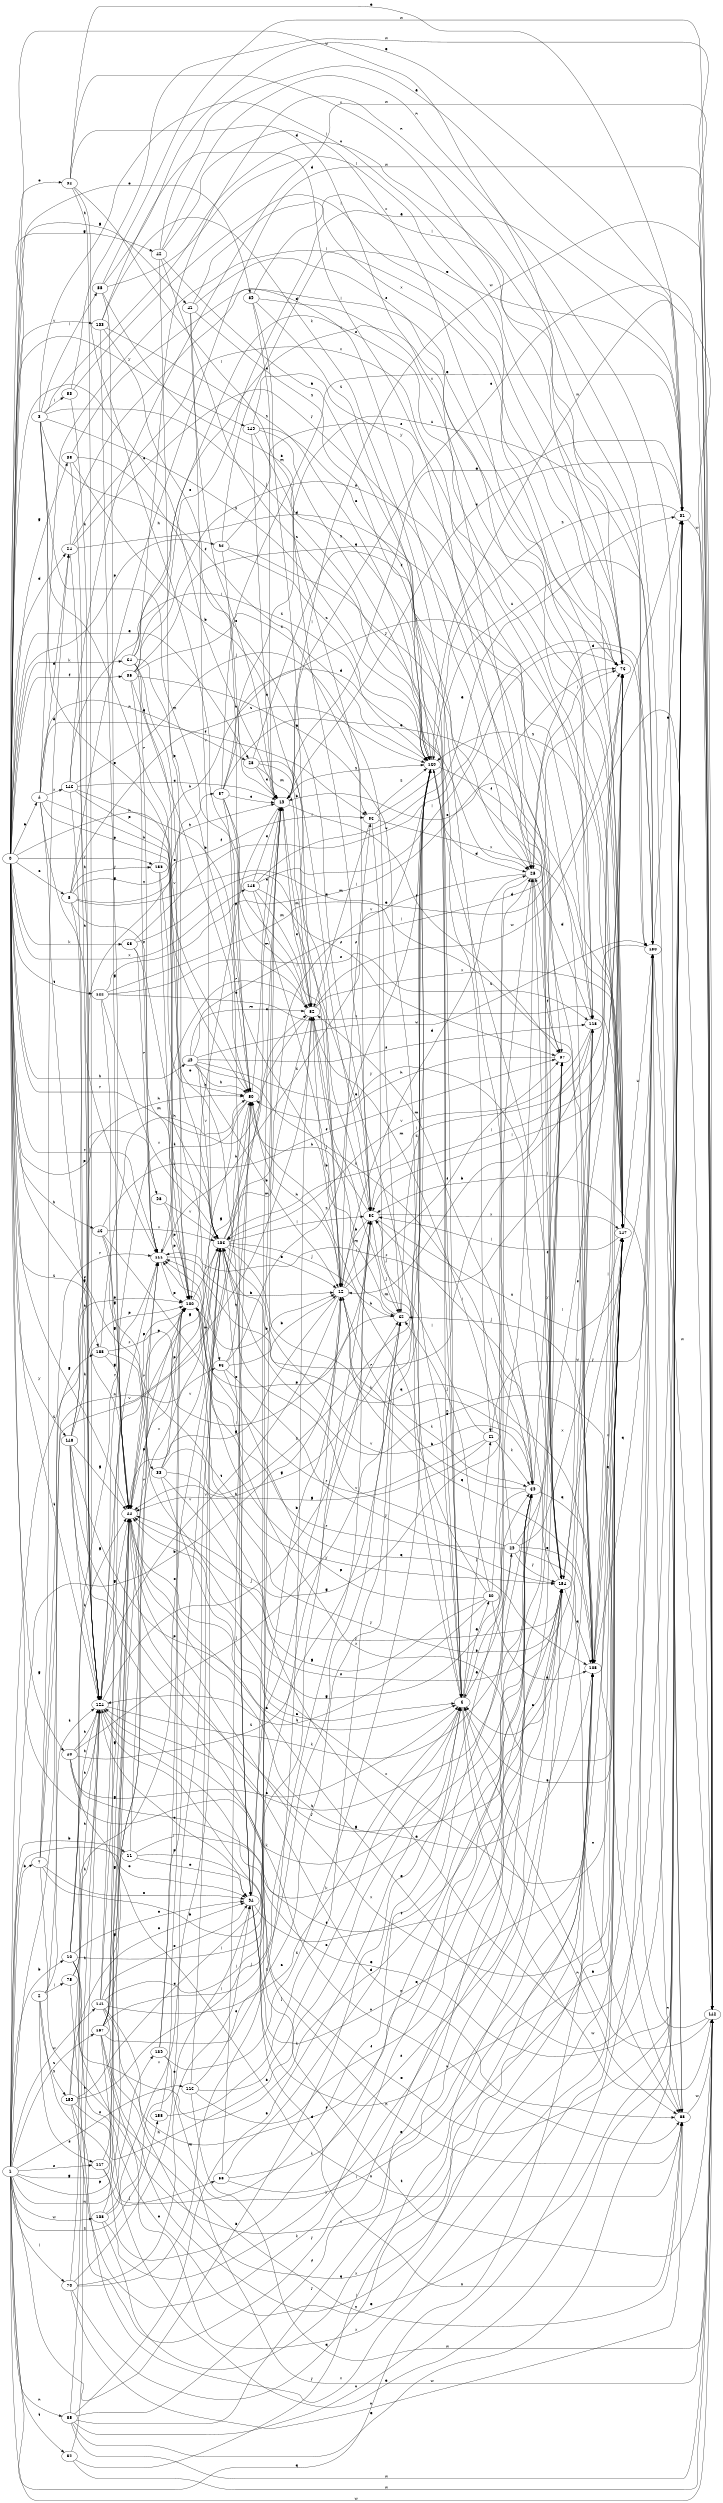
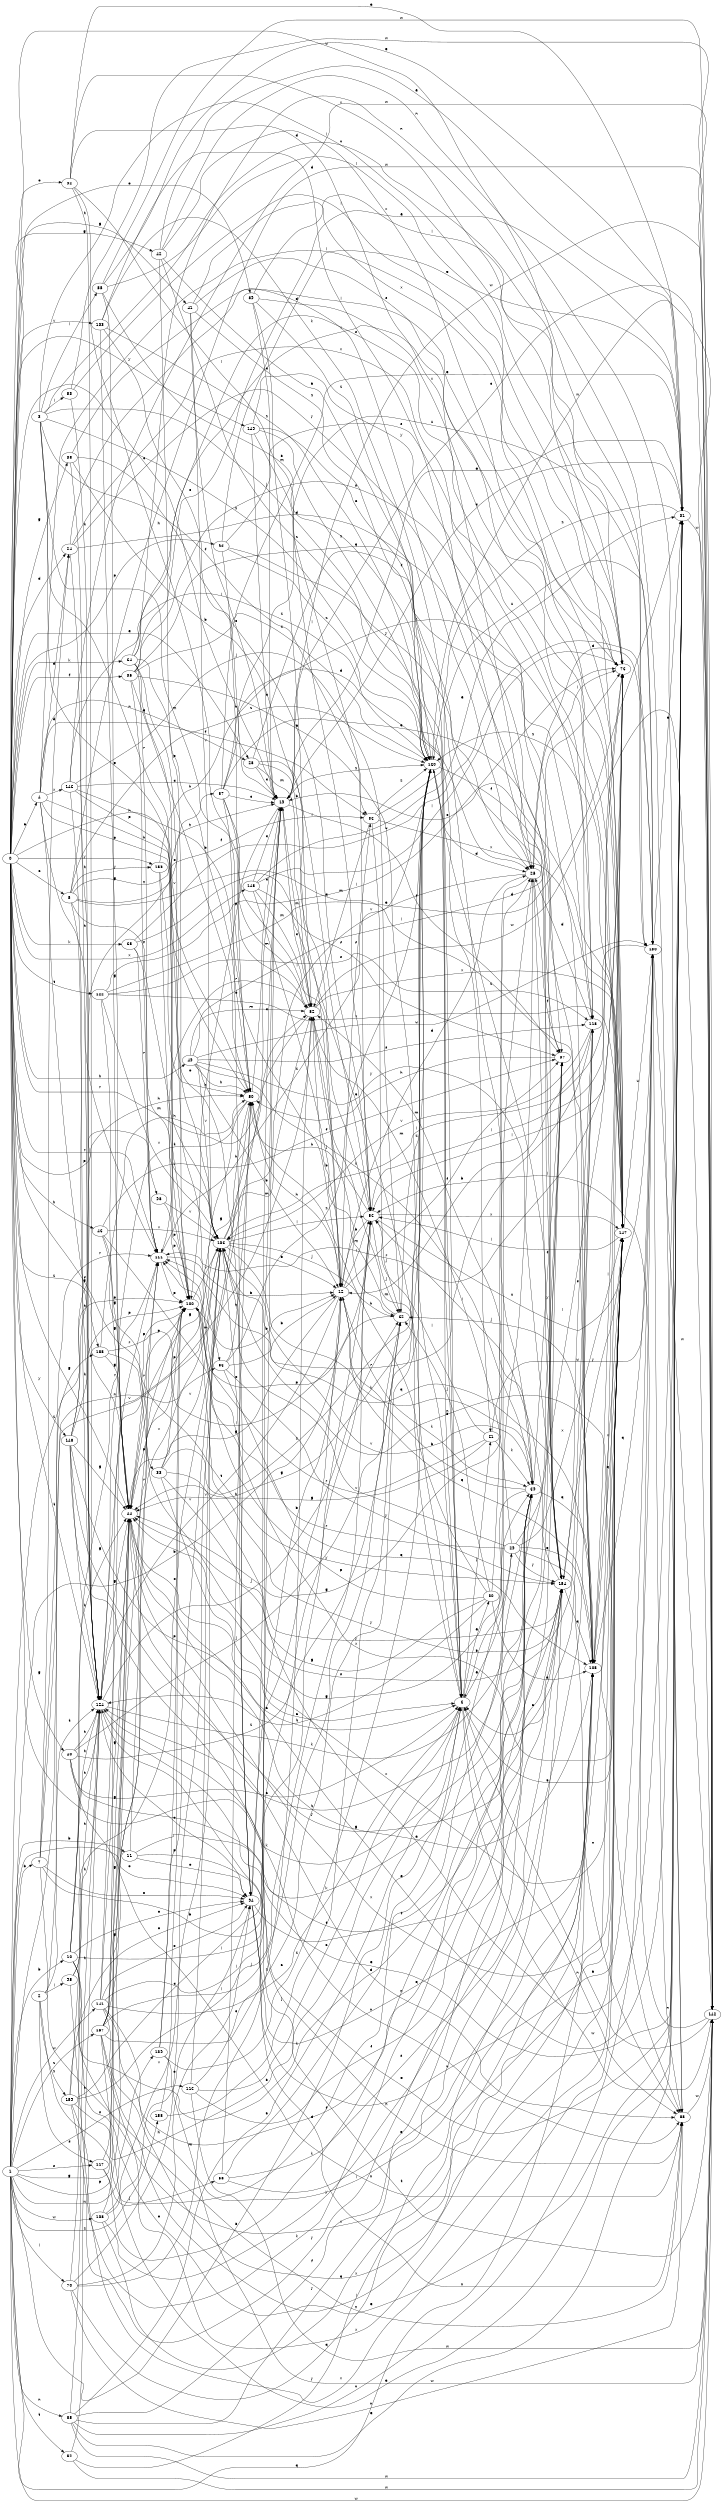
(70, 1980) -> (70, 1980)
